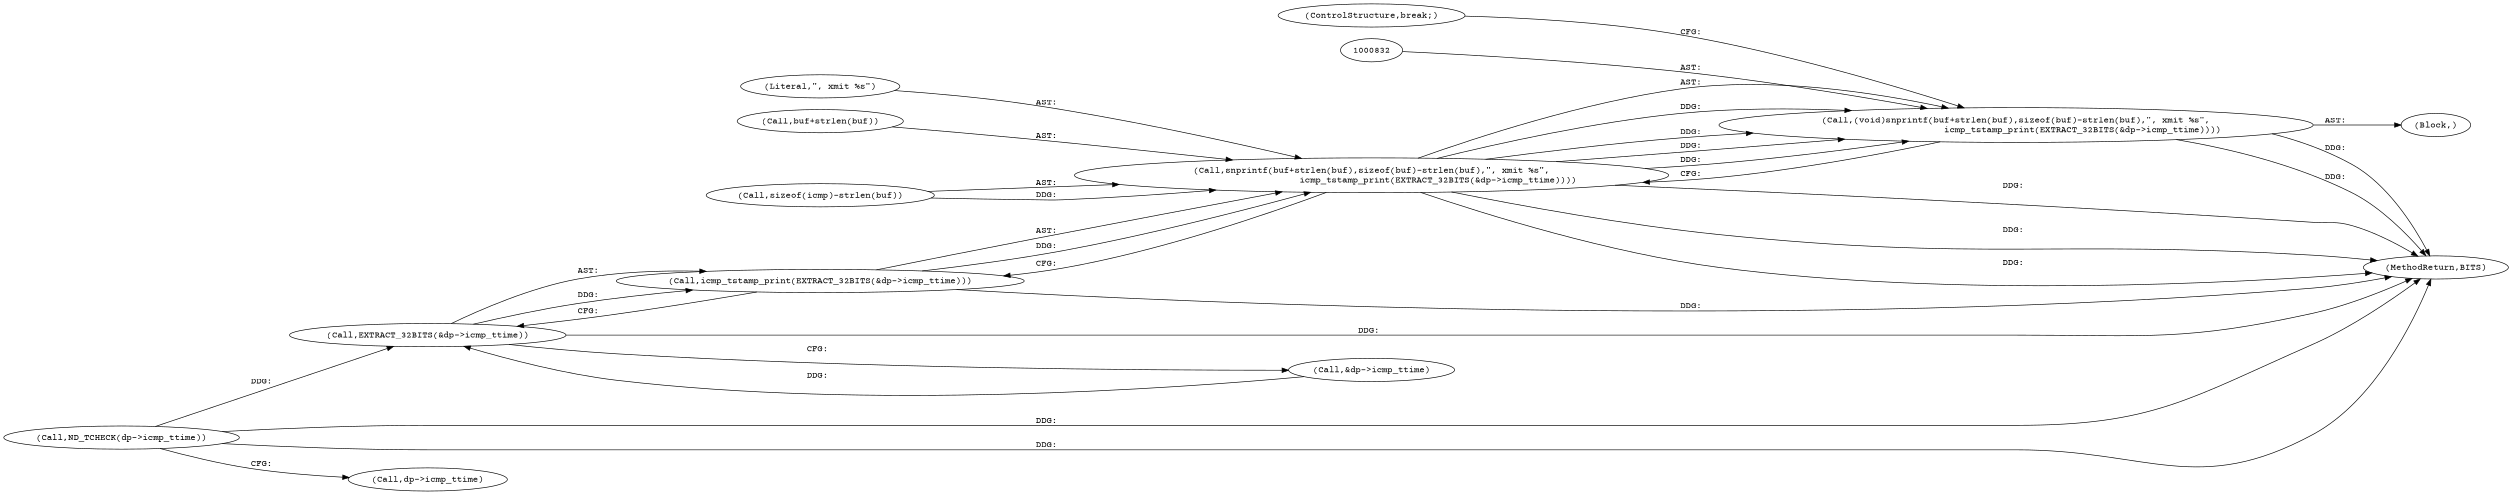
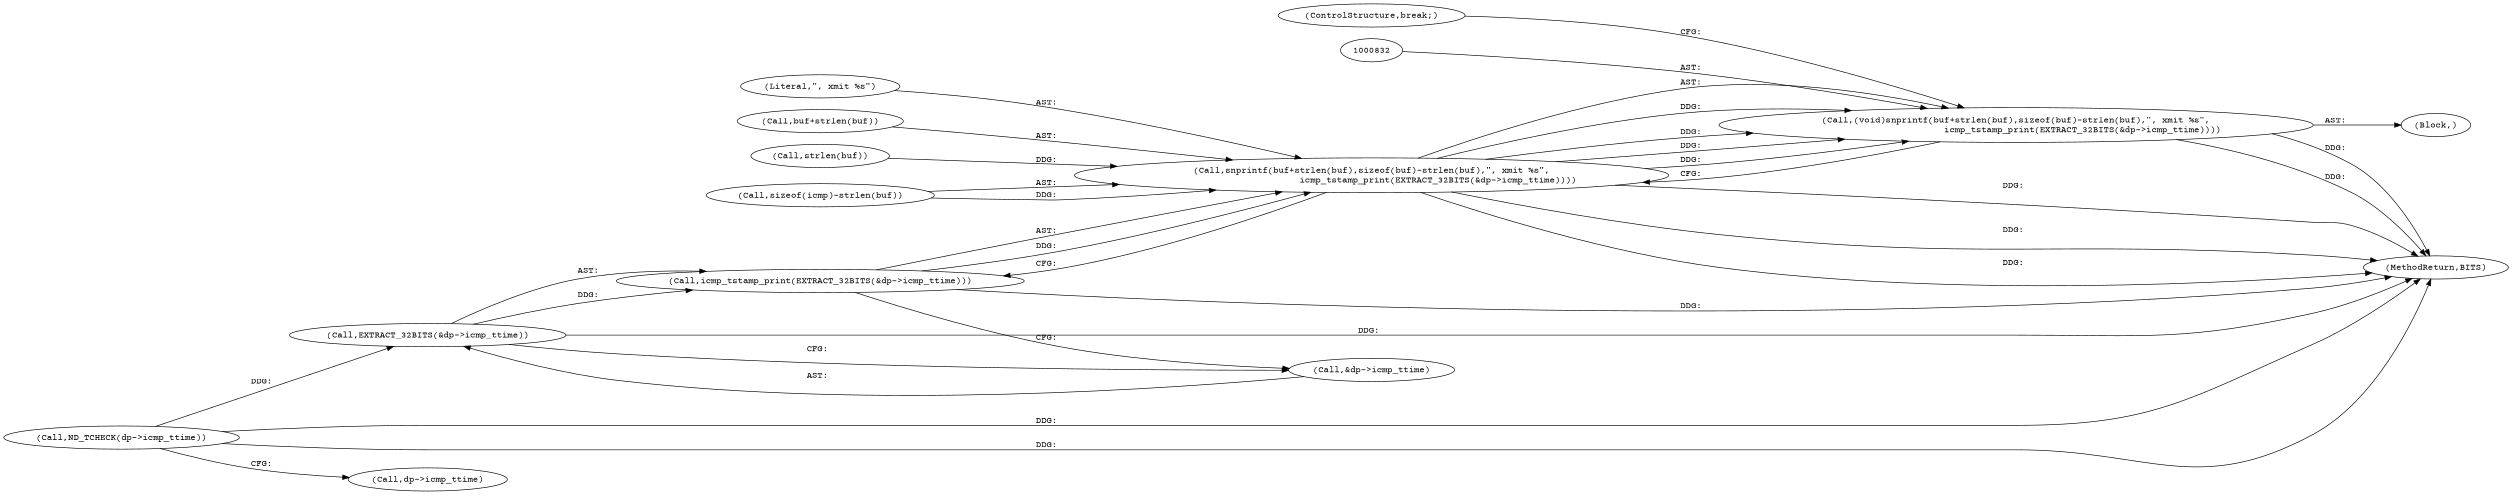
none -> (820, 156)
(640, 311) -> (1066, 348)
(820, 375) -> (820, 375)
